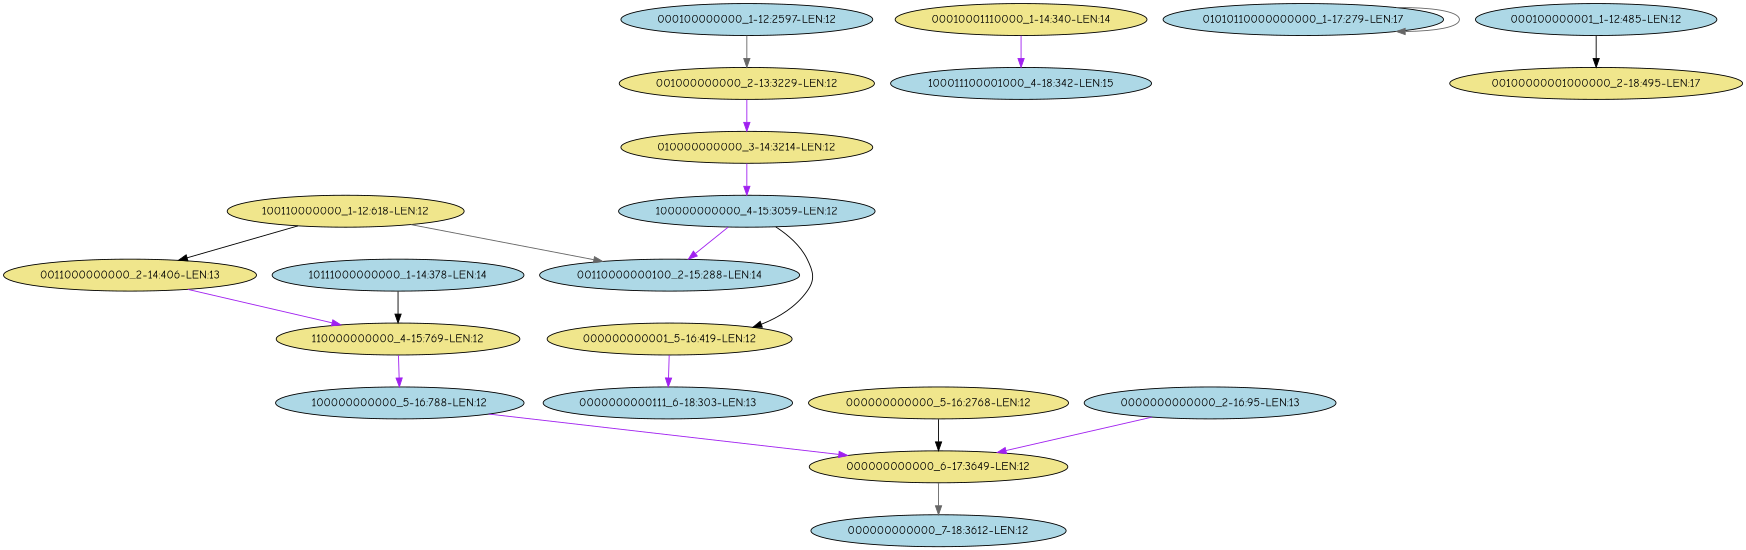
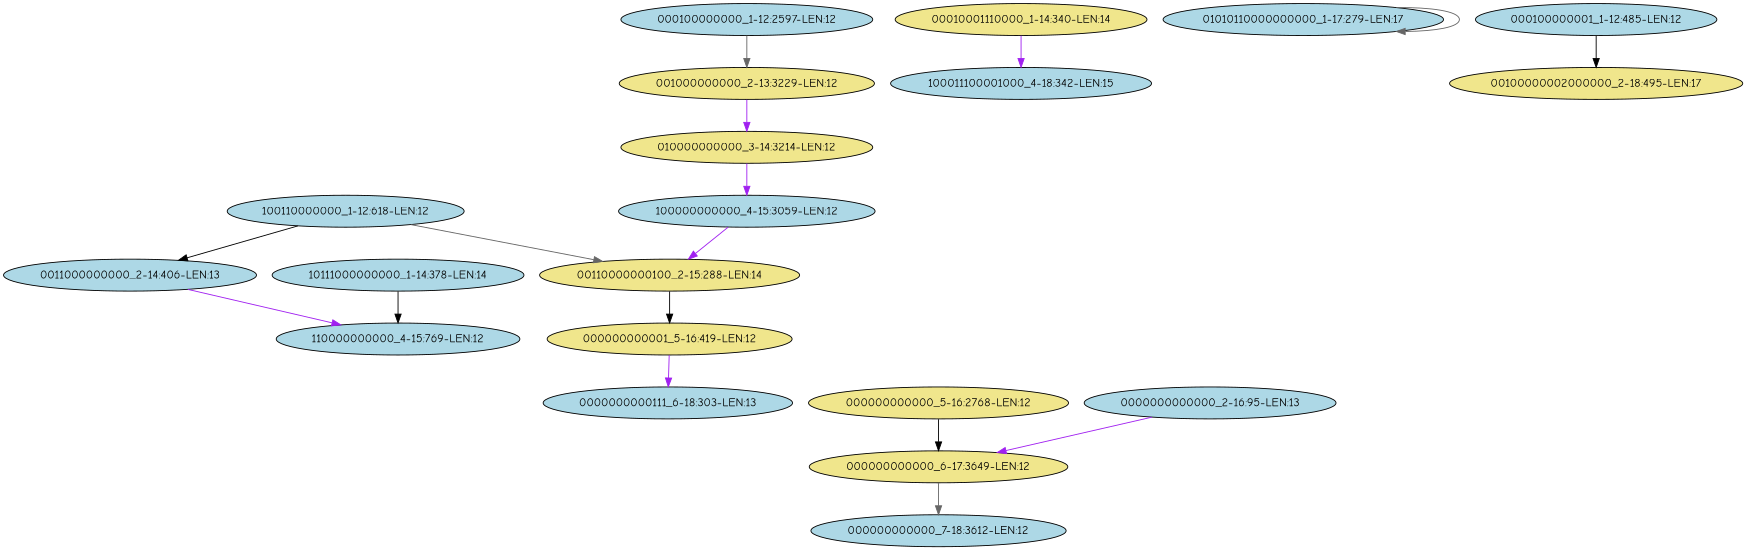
(1596, 83) -> (1596, 83)
(346, 211) -> (346, 211)
(130, 275) -> (130, 275)
(670, 275) -> (670, 275)
(812, 281) -> (670, 303)
(398, 339) -> (398, 339)
(400, 403) -> none
